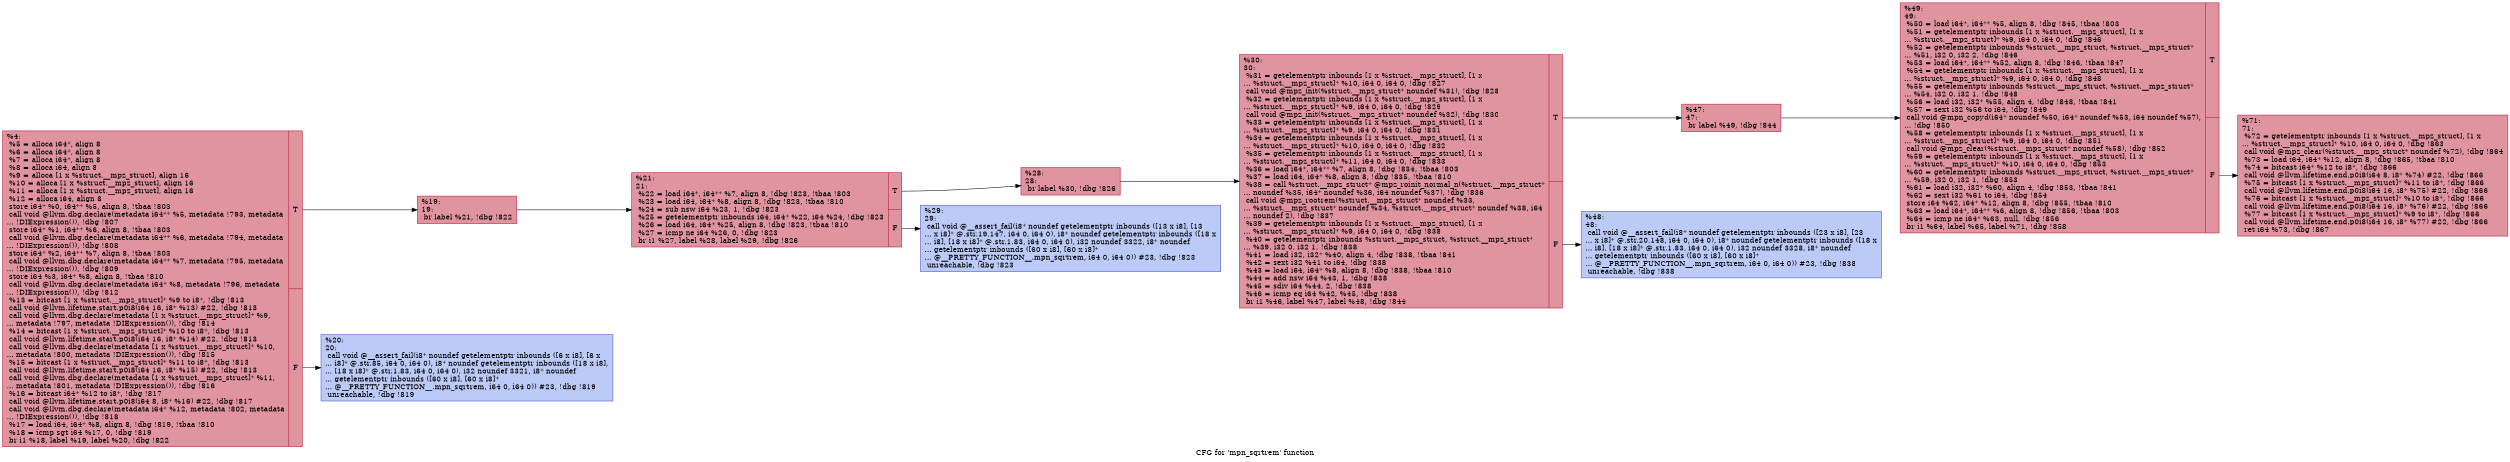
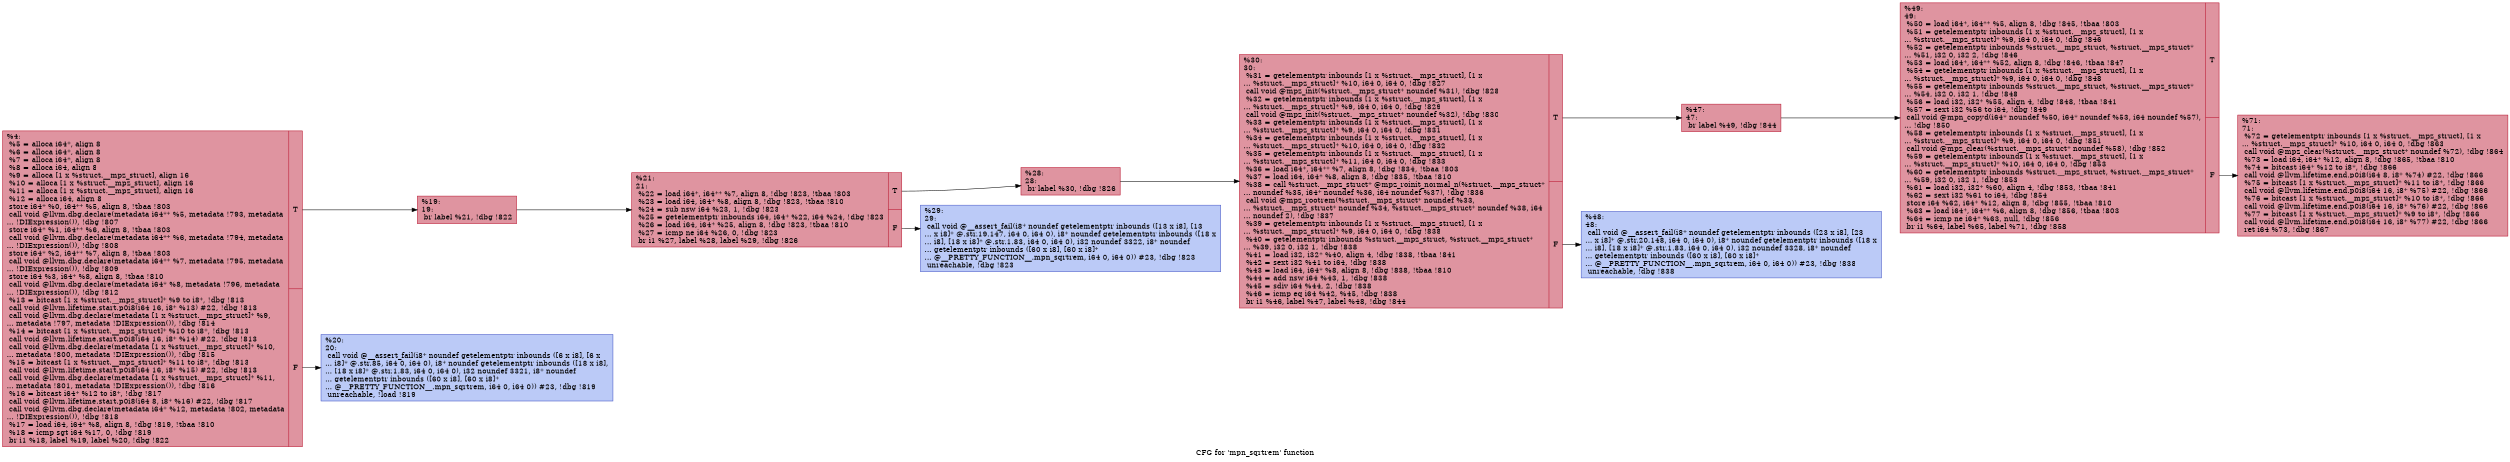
(370, 395) -> (371, 395)
